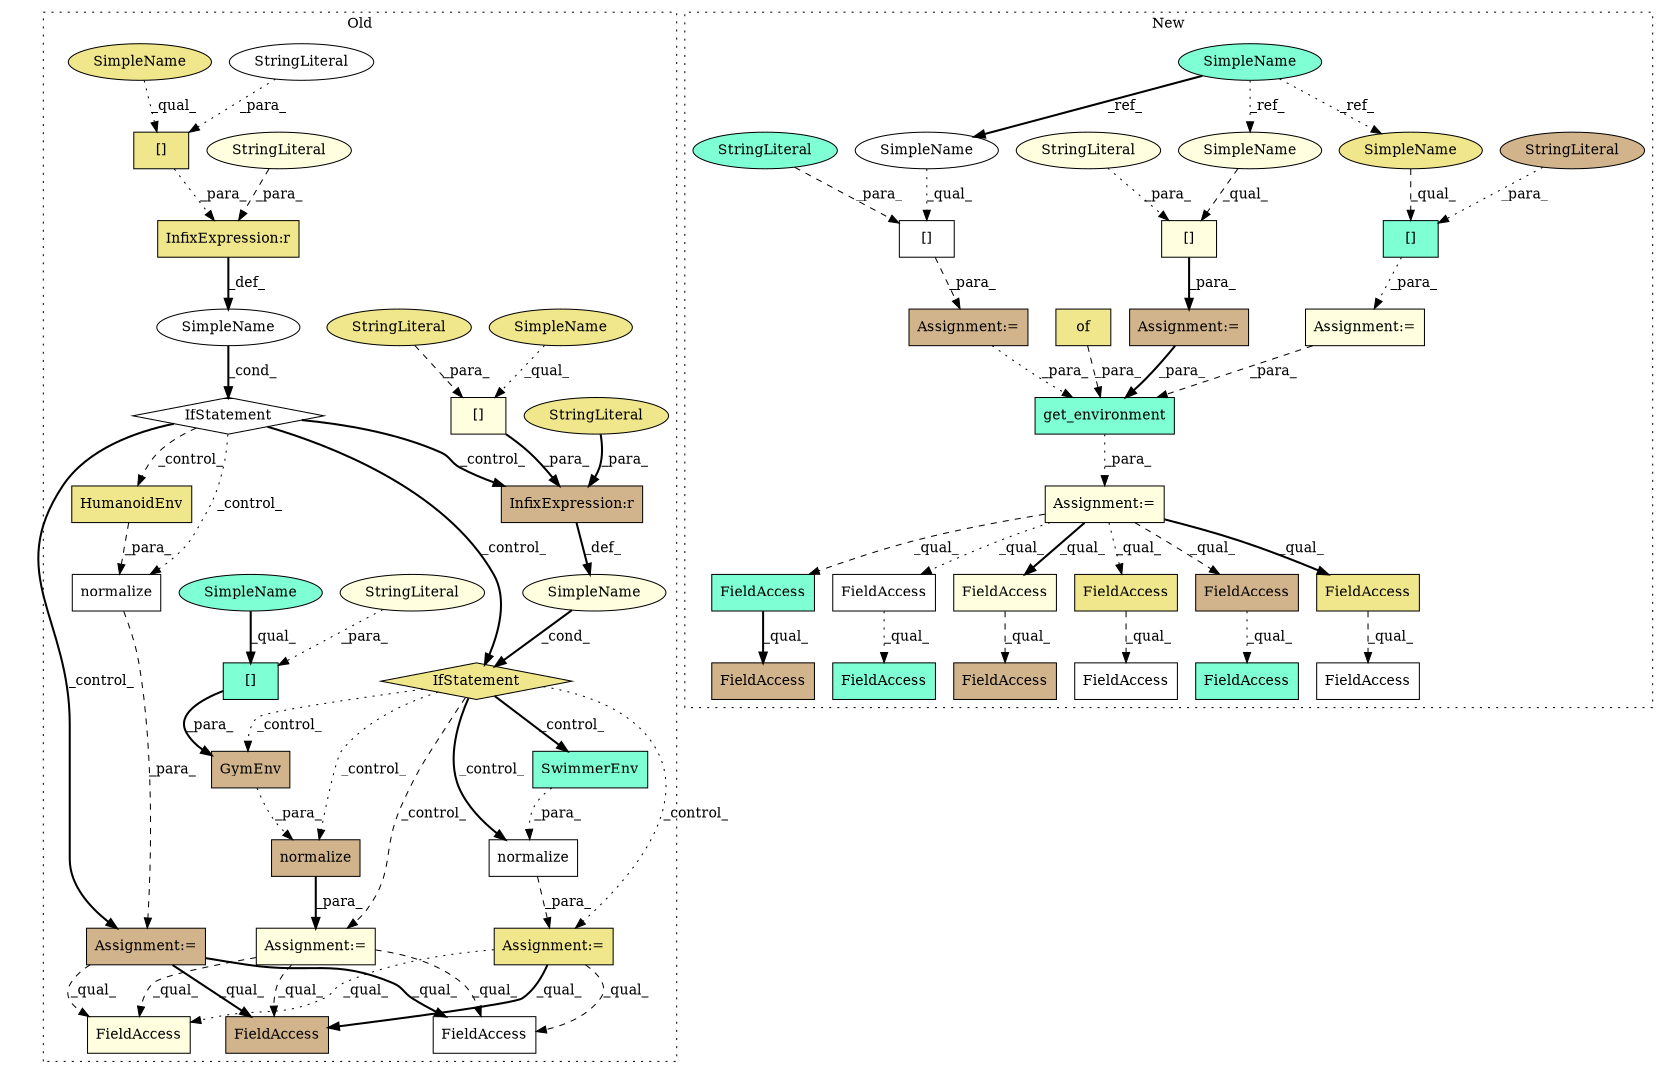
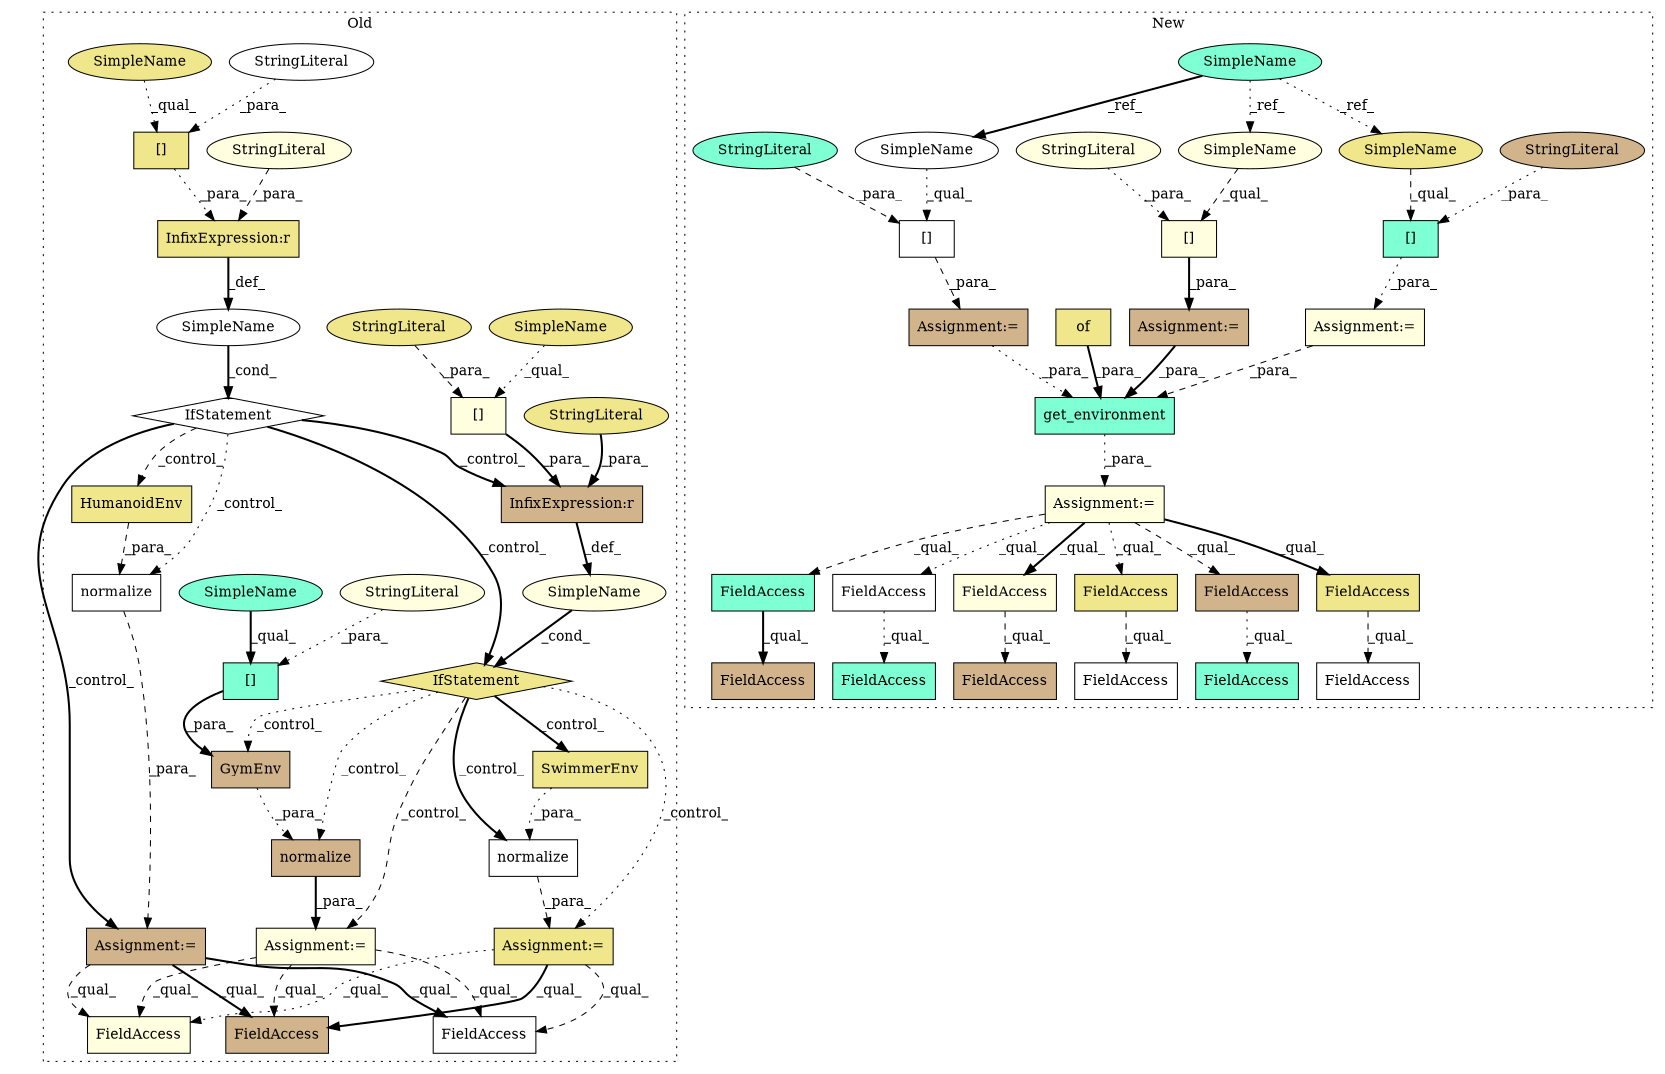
(1093, 366) -> (1093, 366)
(590, 770) -> (590, 770)
